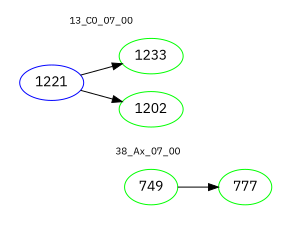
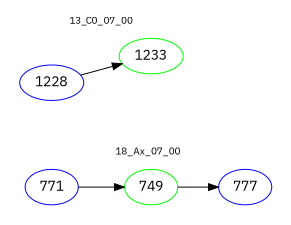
(52, 83) -> (52, 83)
(151, 109) -> none
(148, 152) -> (148, 152)
none -> (52, 187)
(245, 187) -> (245, 187)
